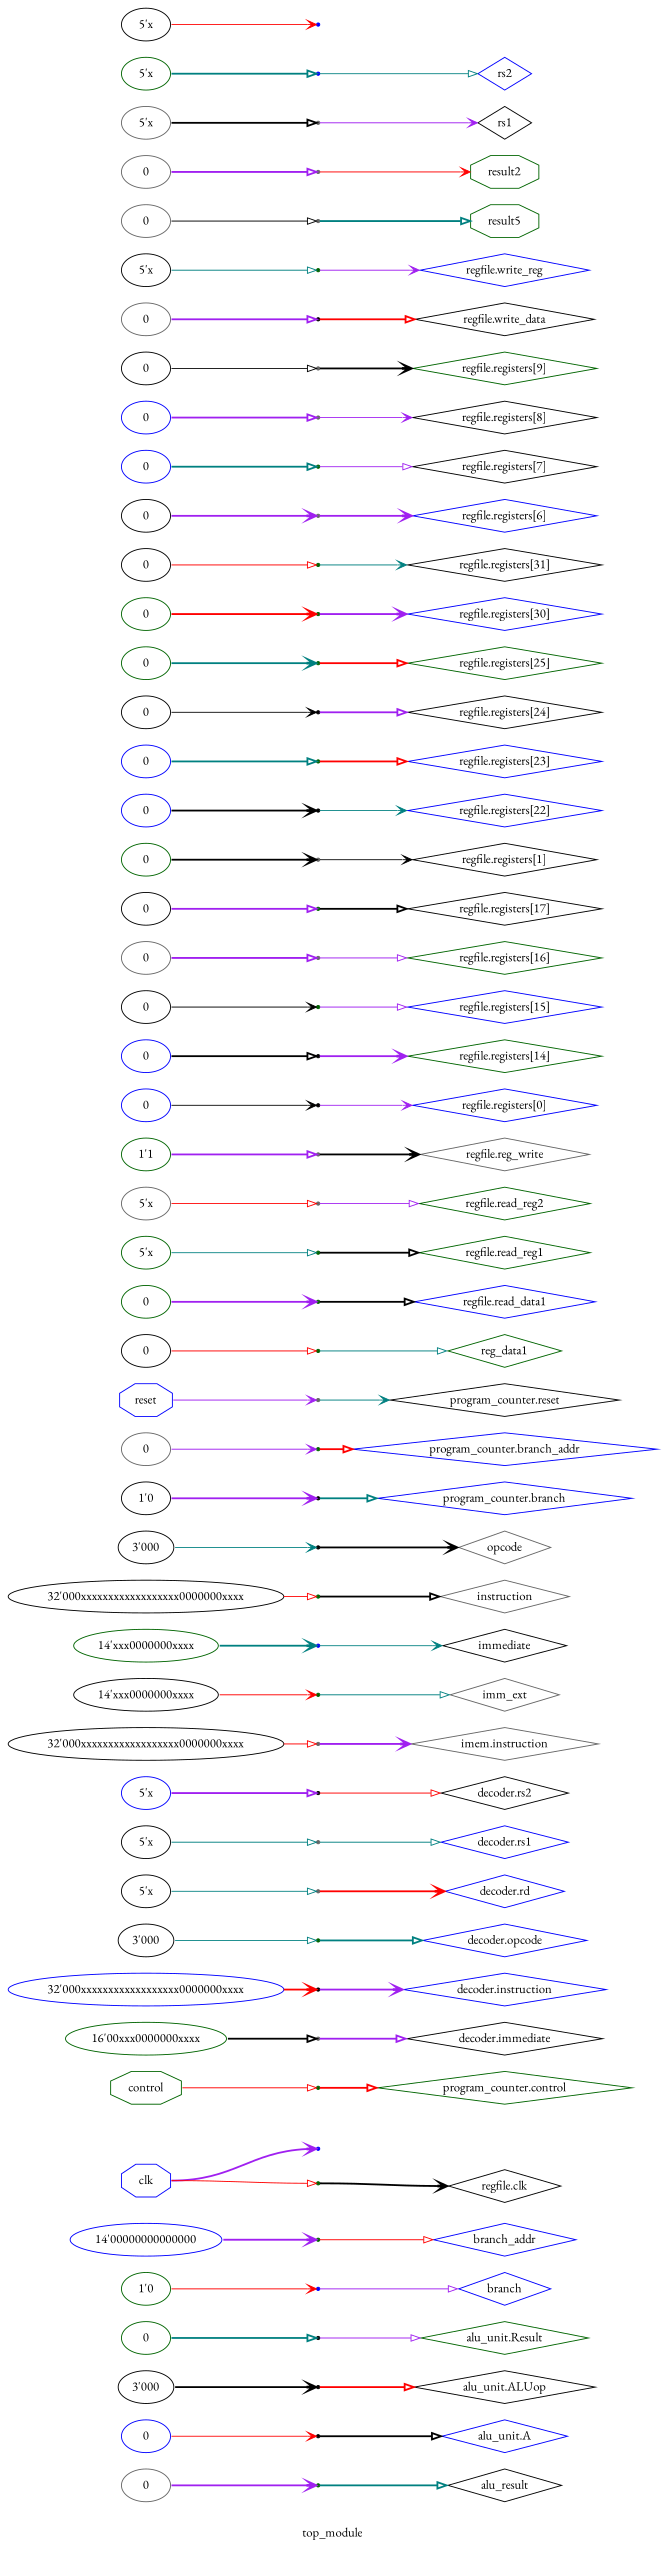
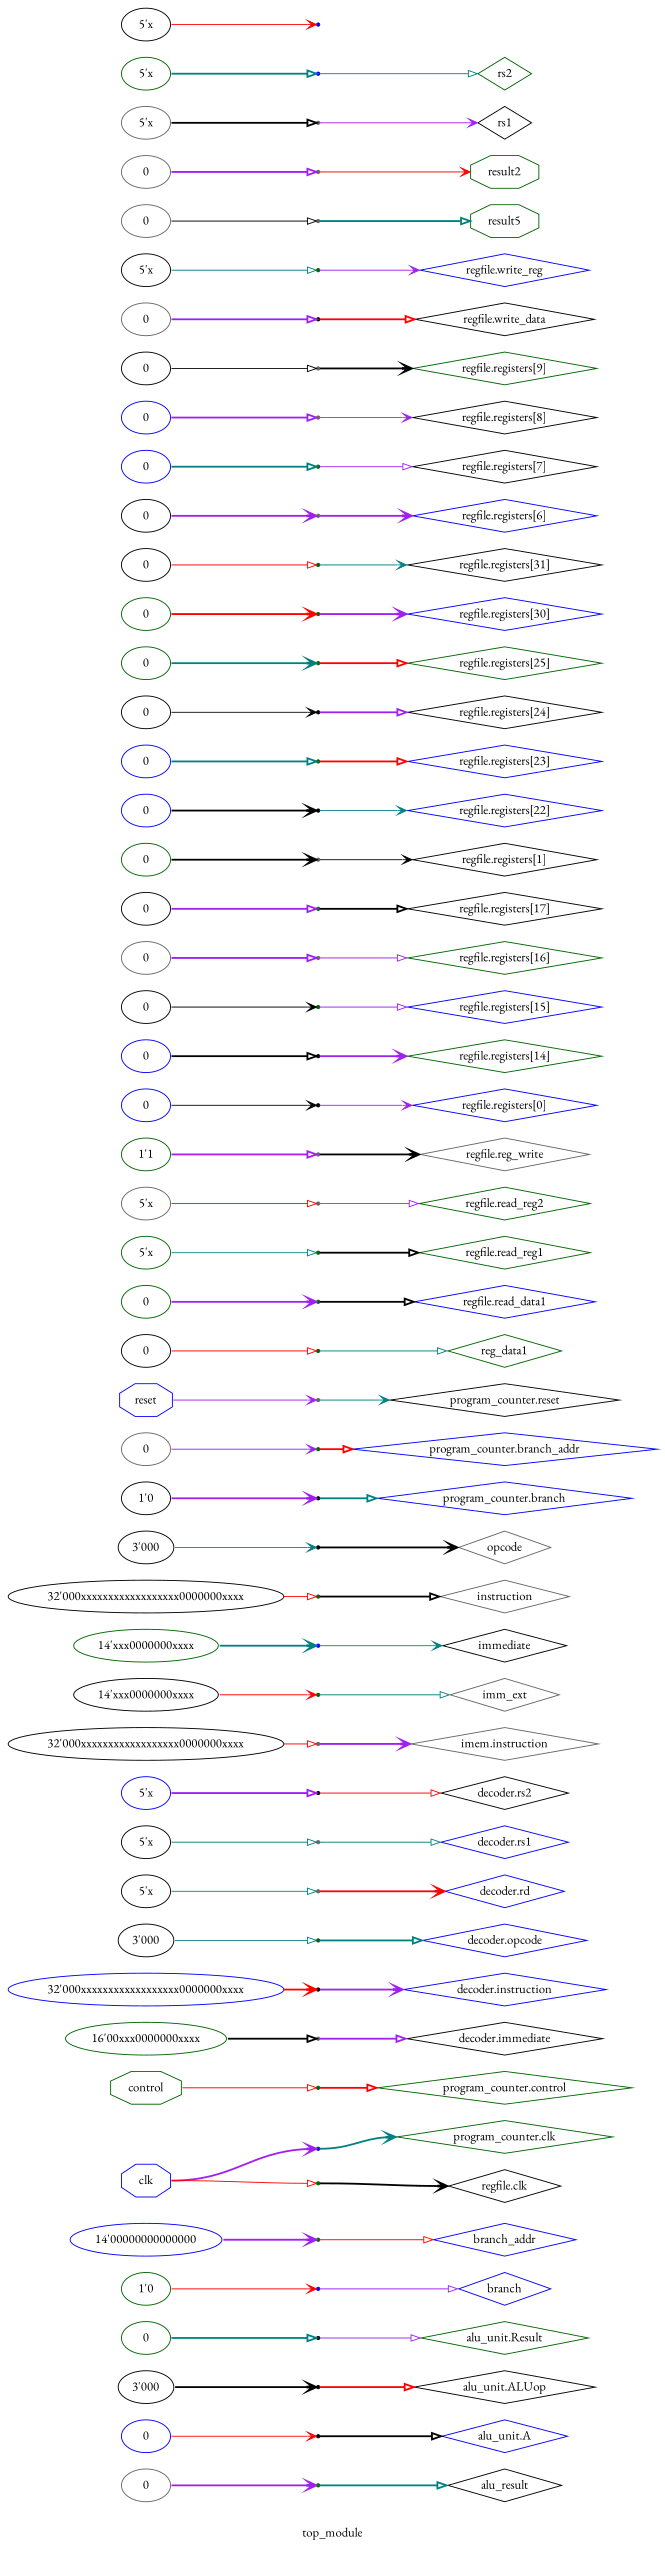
(505, 74) -> (505, 74)
none -> (505, 2137)
